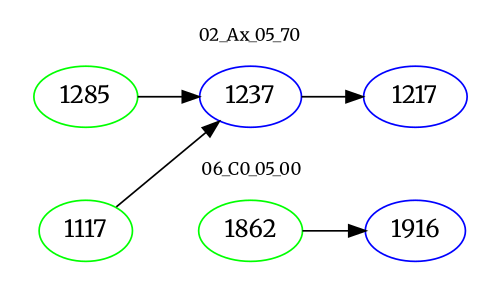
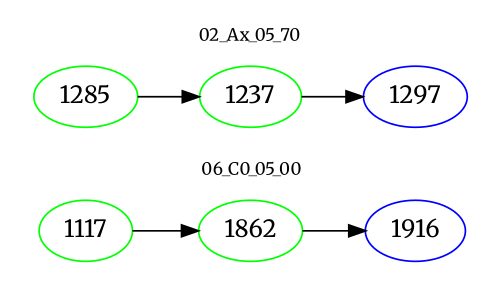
(251, 97) -> (251, 97)
(415, 97) -> (415, 97)
(161, 170) -> (157, 231)
